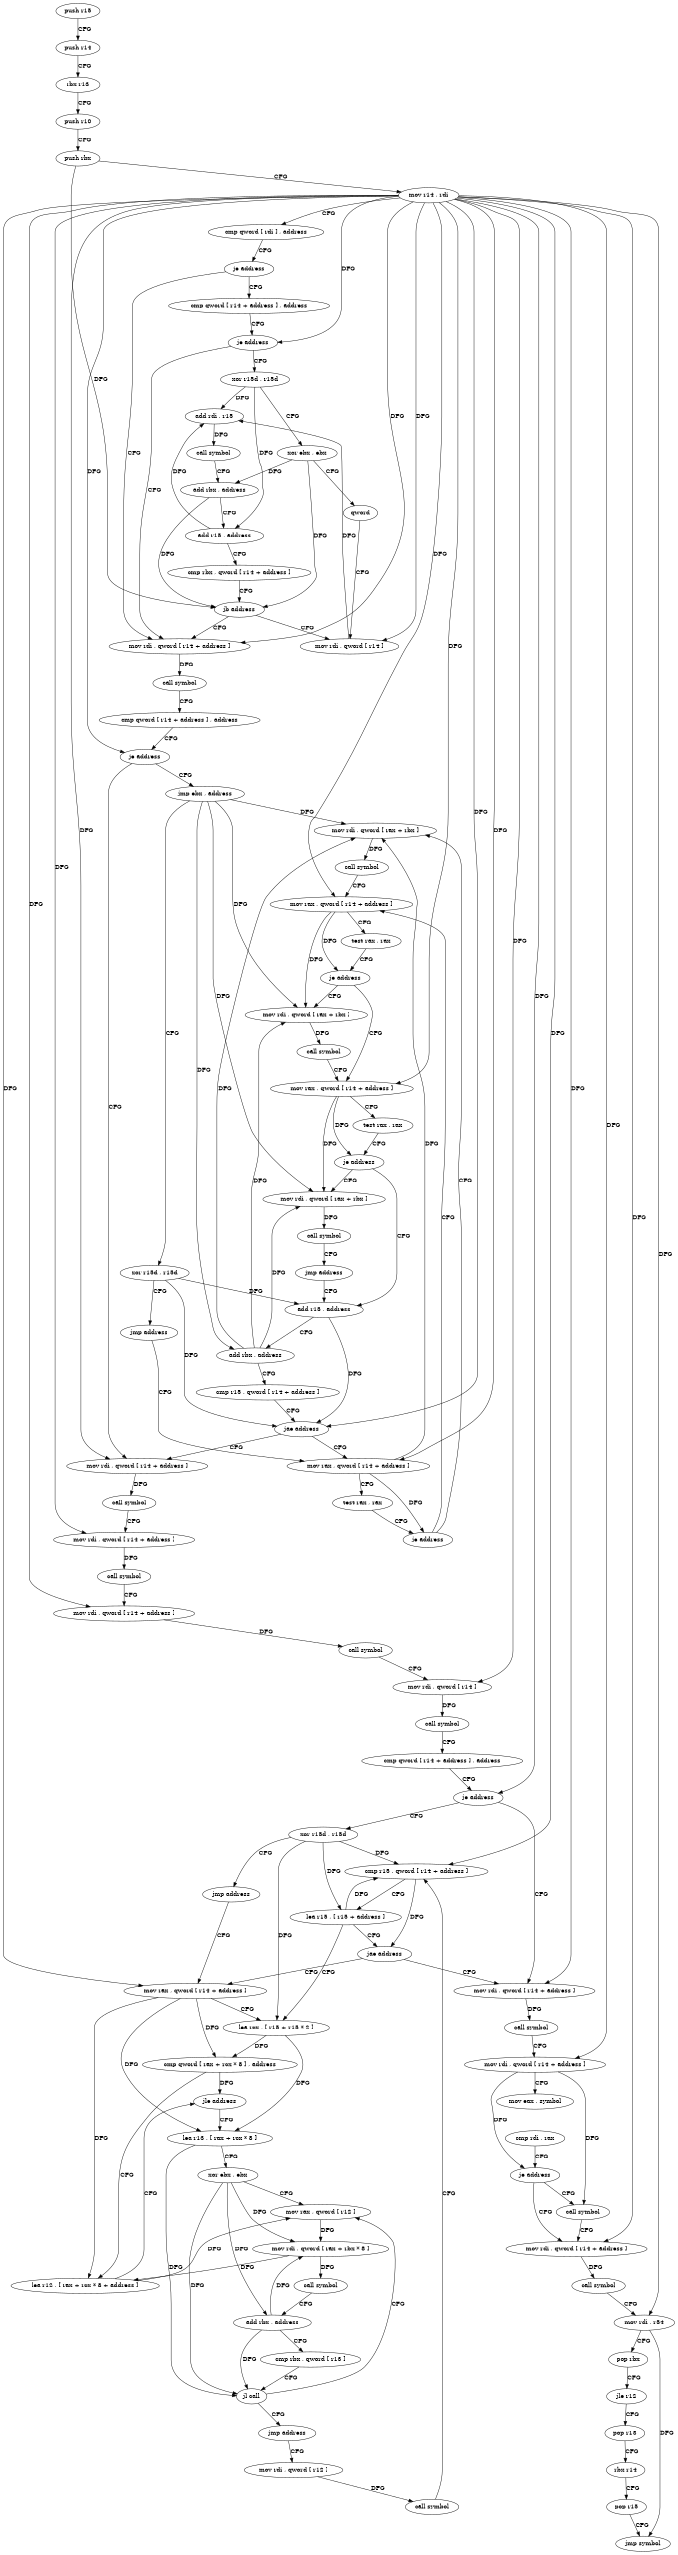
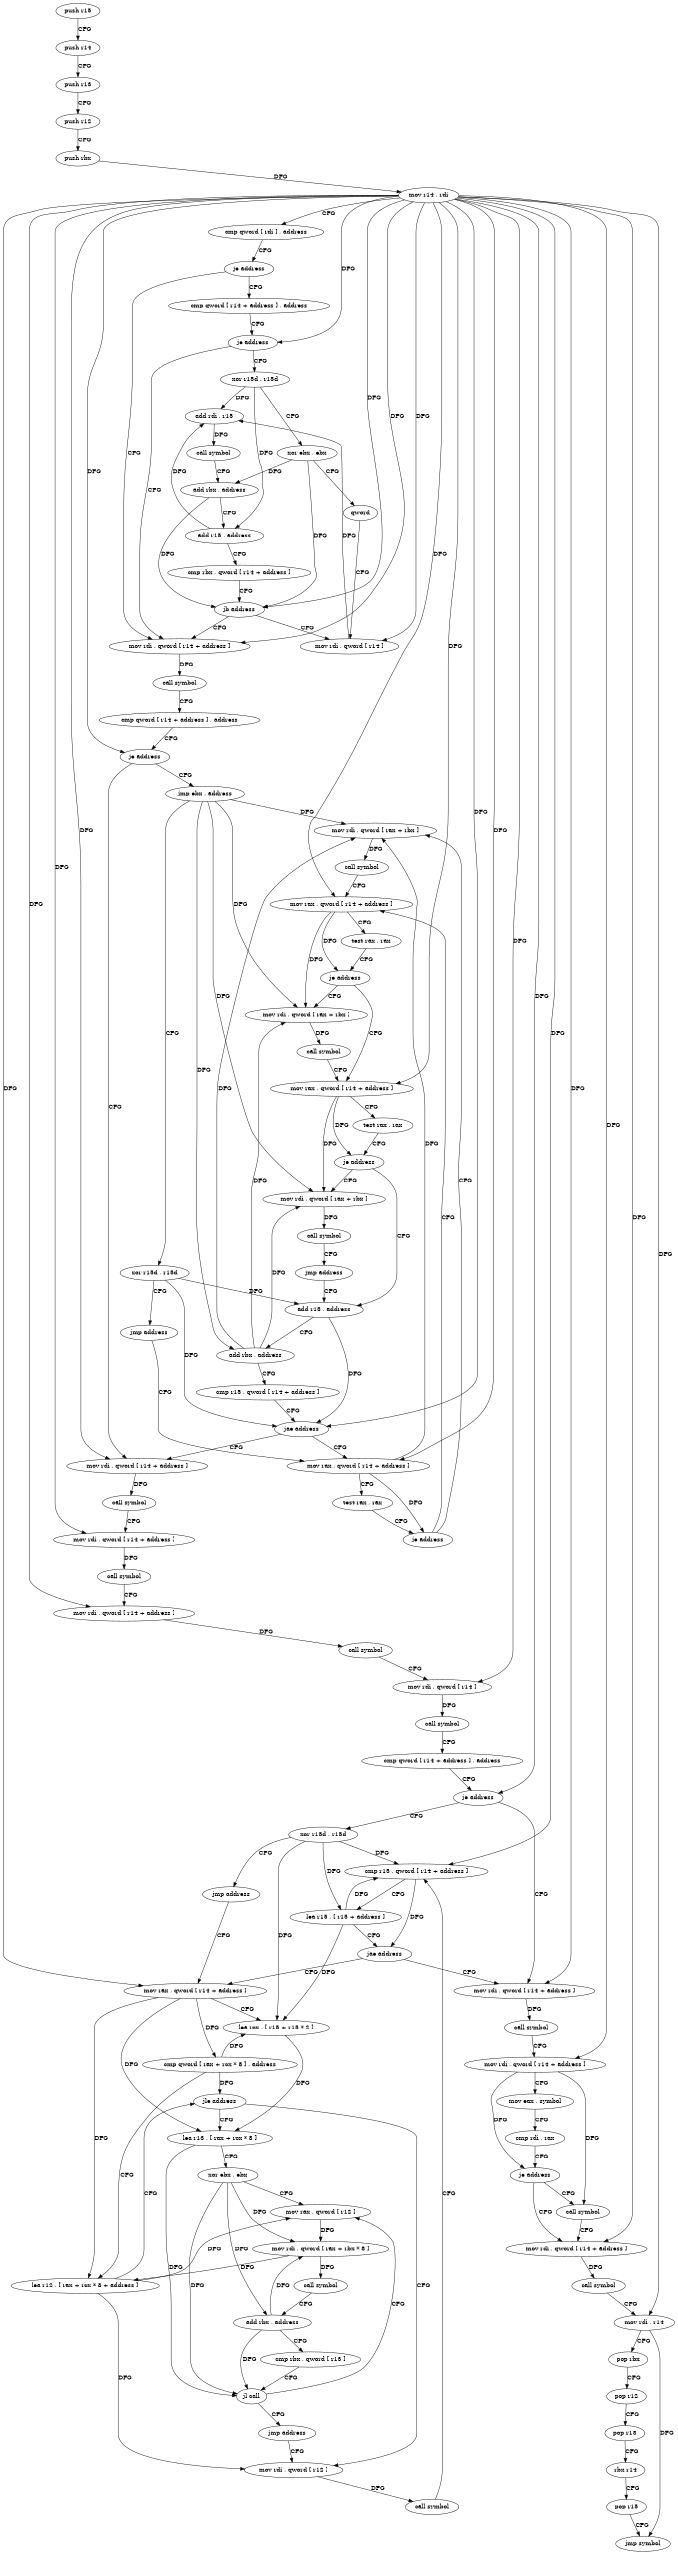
(78, 85) -> (78, 85)
(78, 122) -> (78, 122)
(281, 177) -> (281, 177)
(102, 425) -> (371, 435)
(329, 1973) -> (329, 1973)
(251, 2045) -> (229, 2044)
none -> (535, 2118)
none -> (417, 2241)
(644, 2323) -> (644, 2323)
(627, 2396) -> (627, 2396)
none -> (118, 2426)
